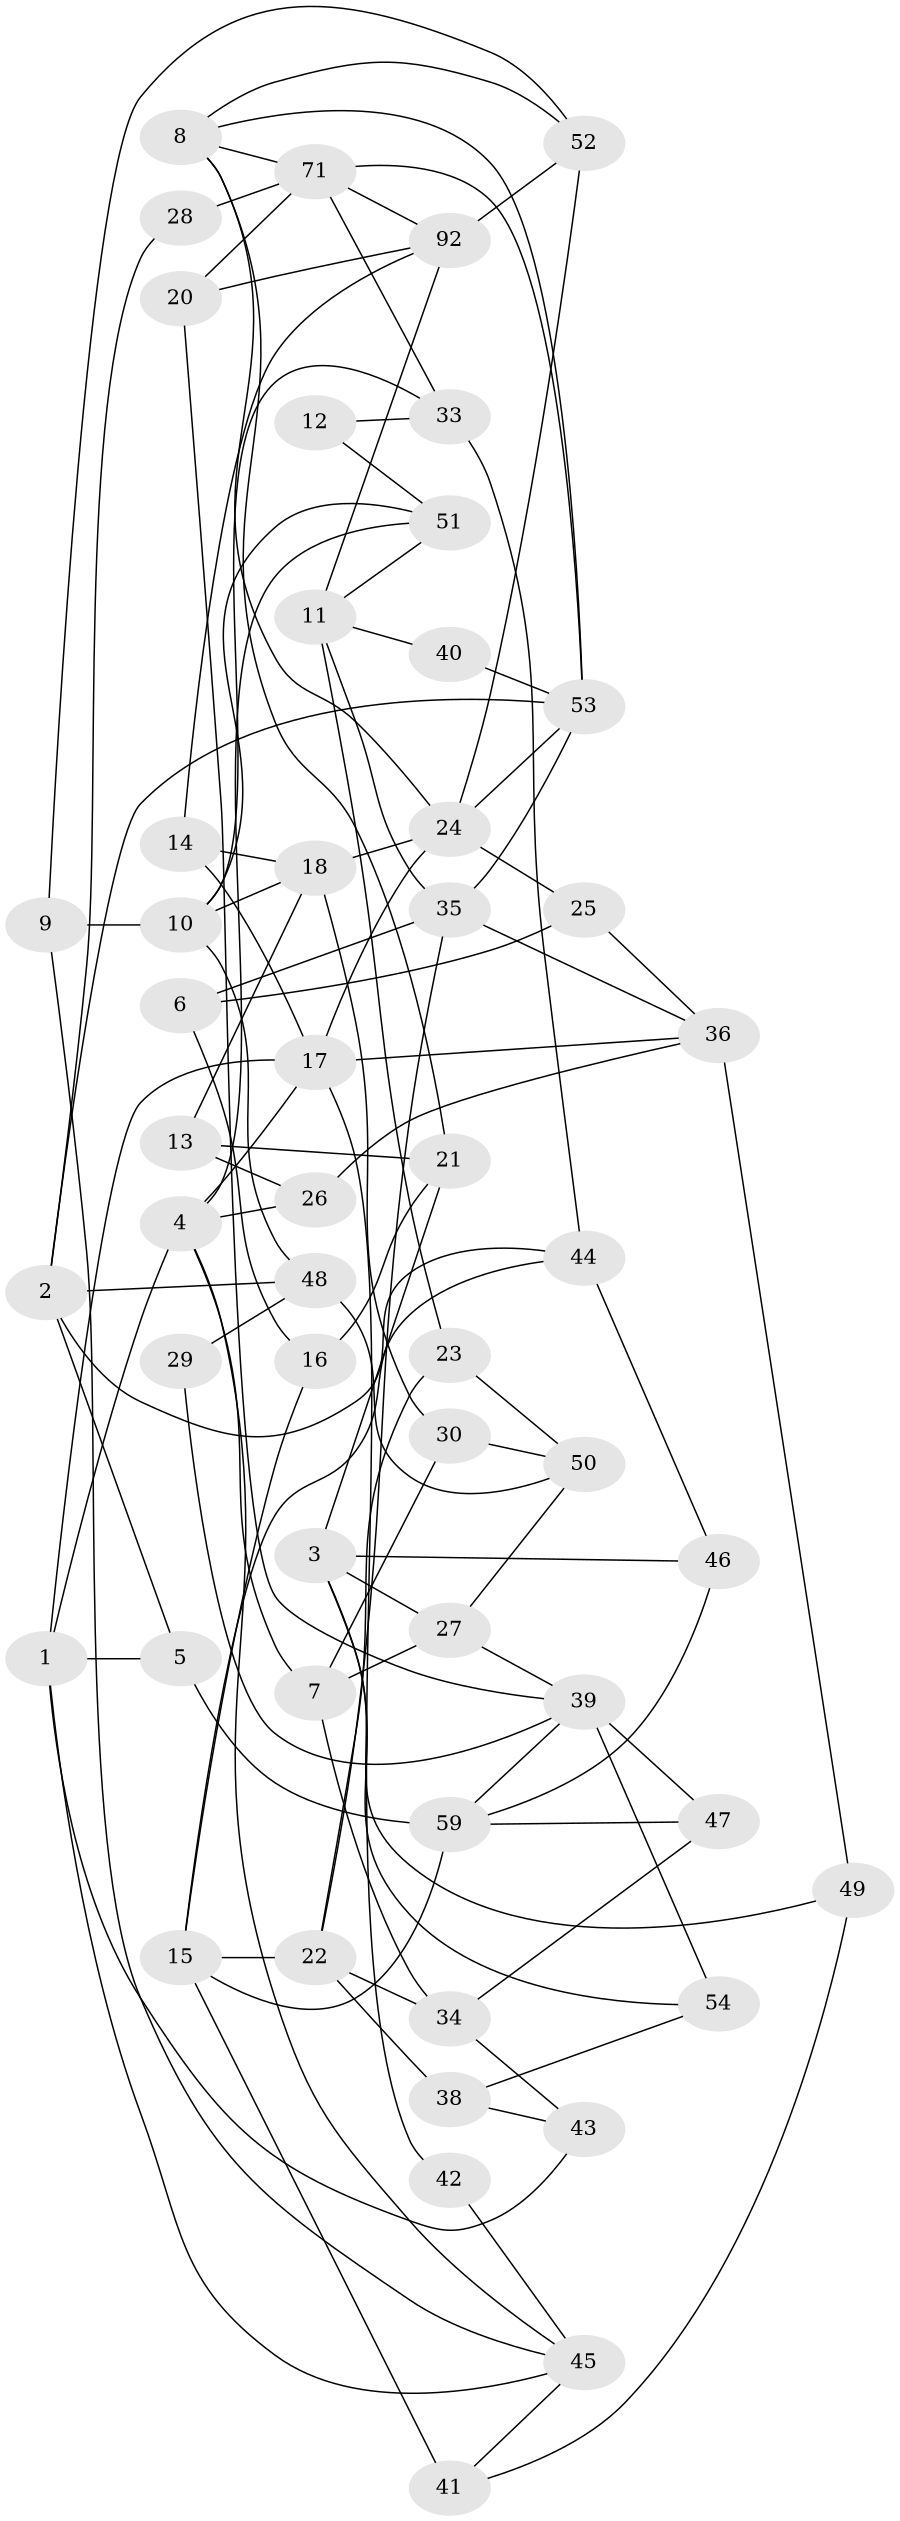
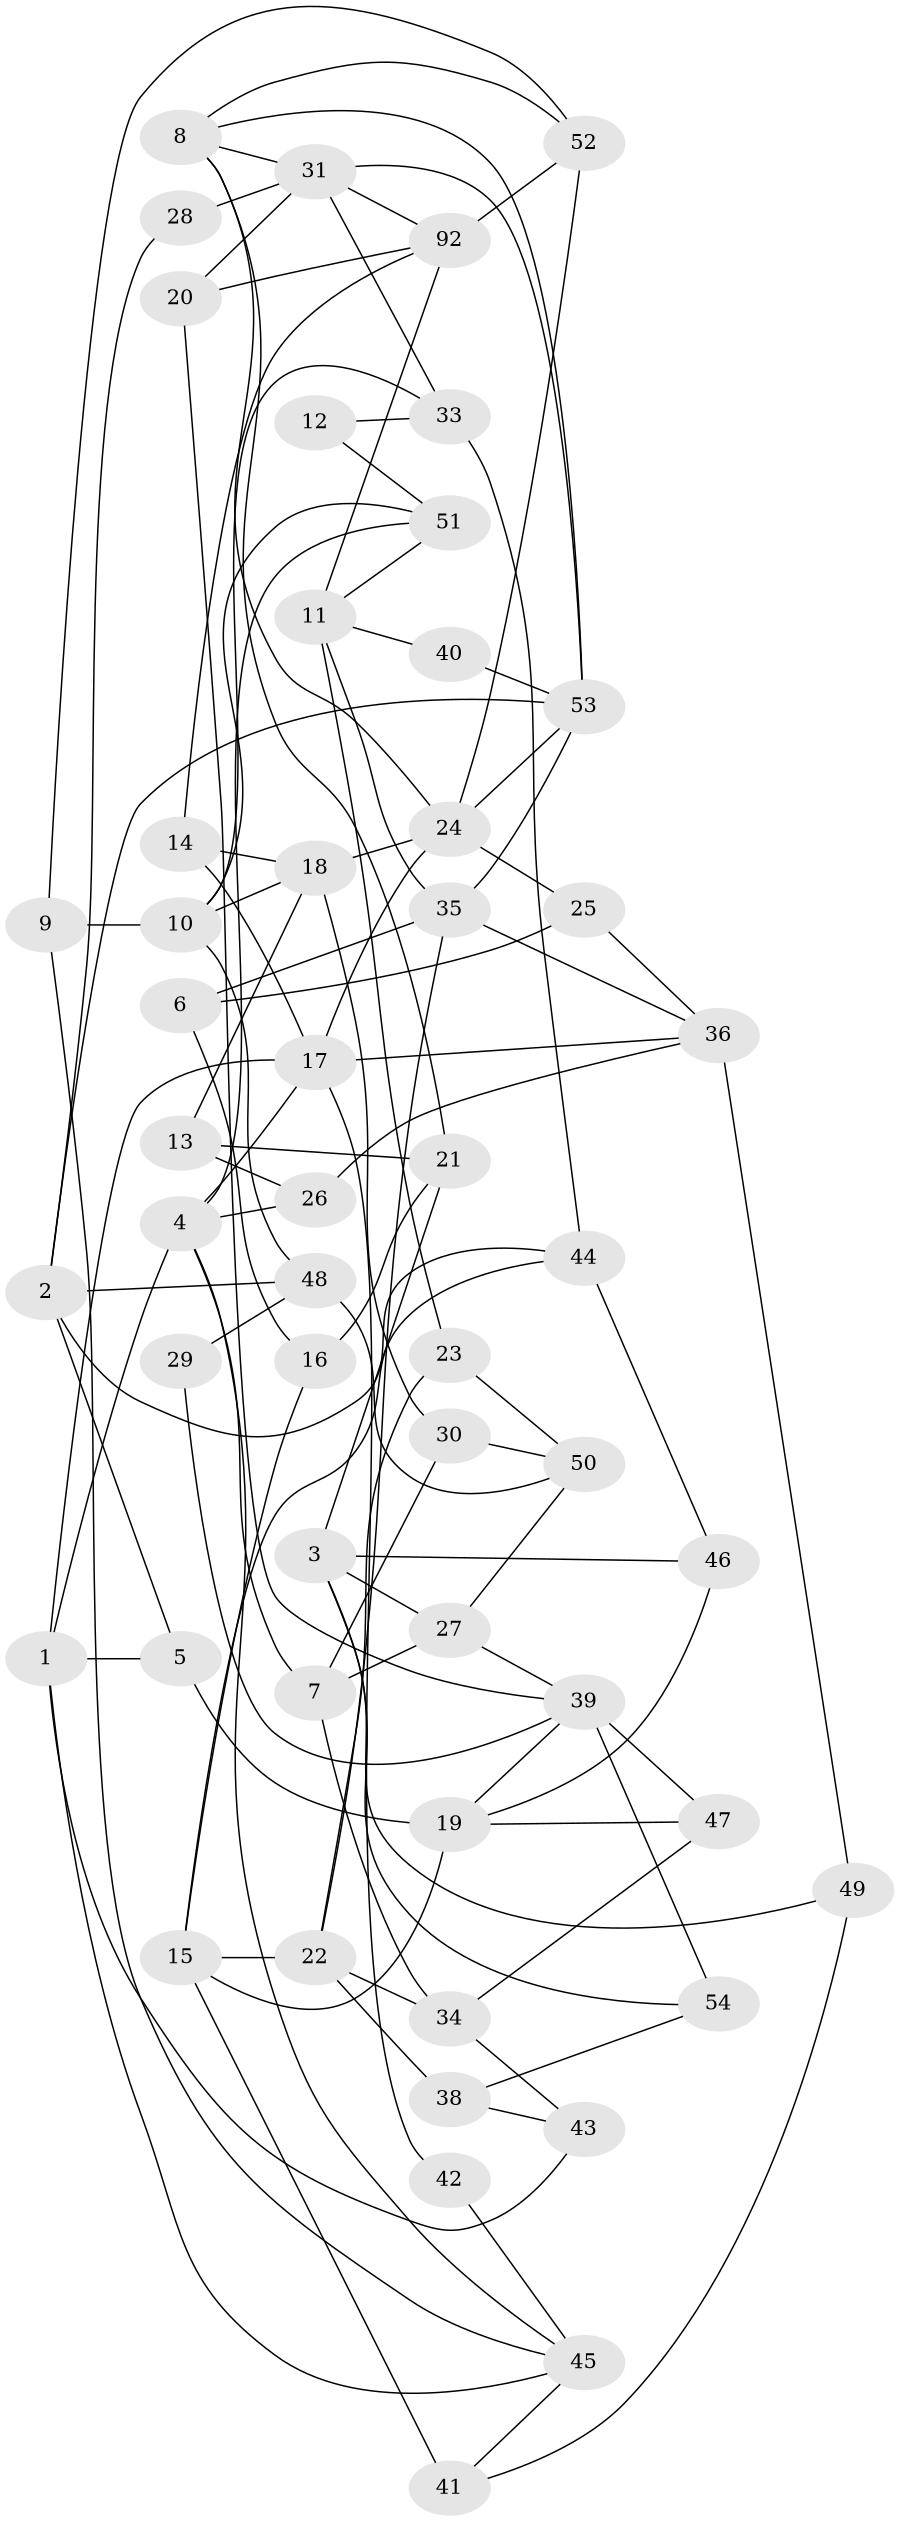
(315, 172) -> (315, 172)
(450, 1825) -> (450, 1825)
